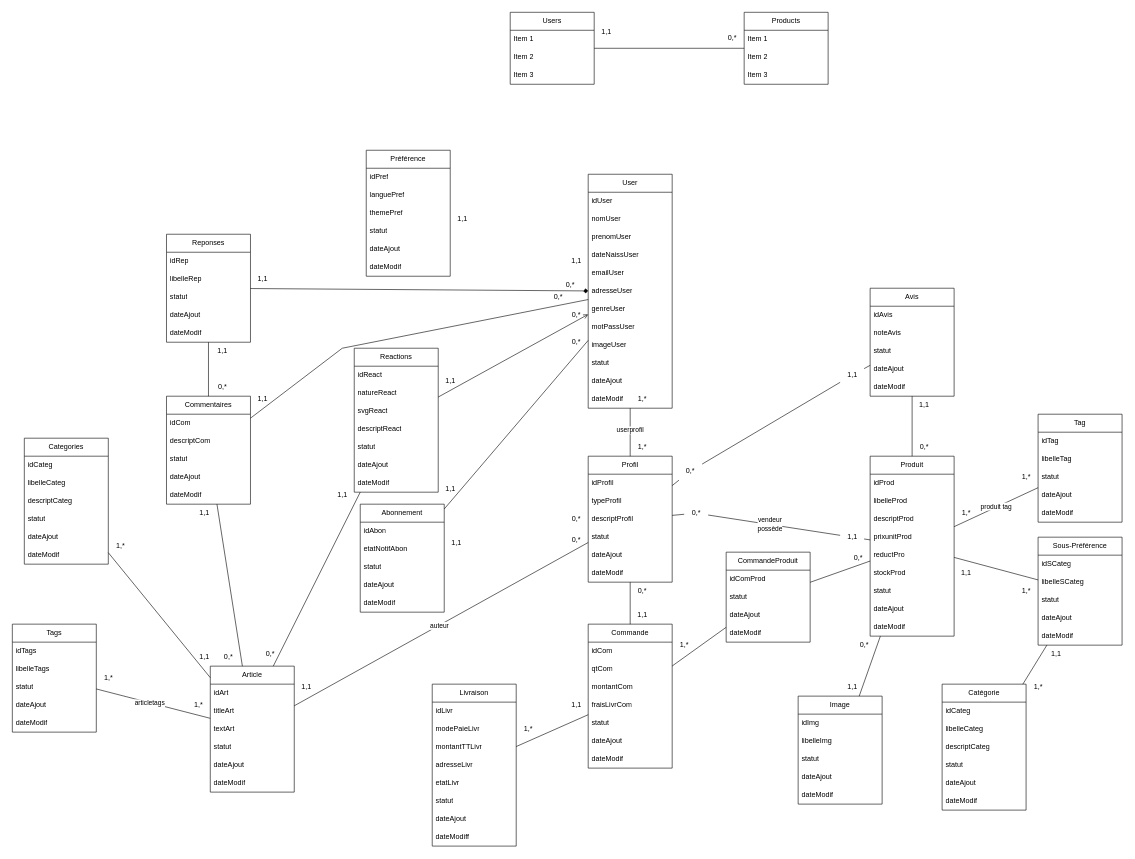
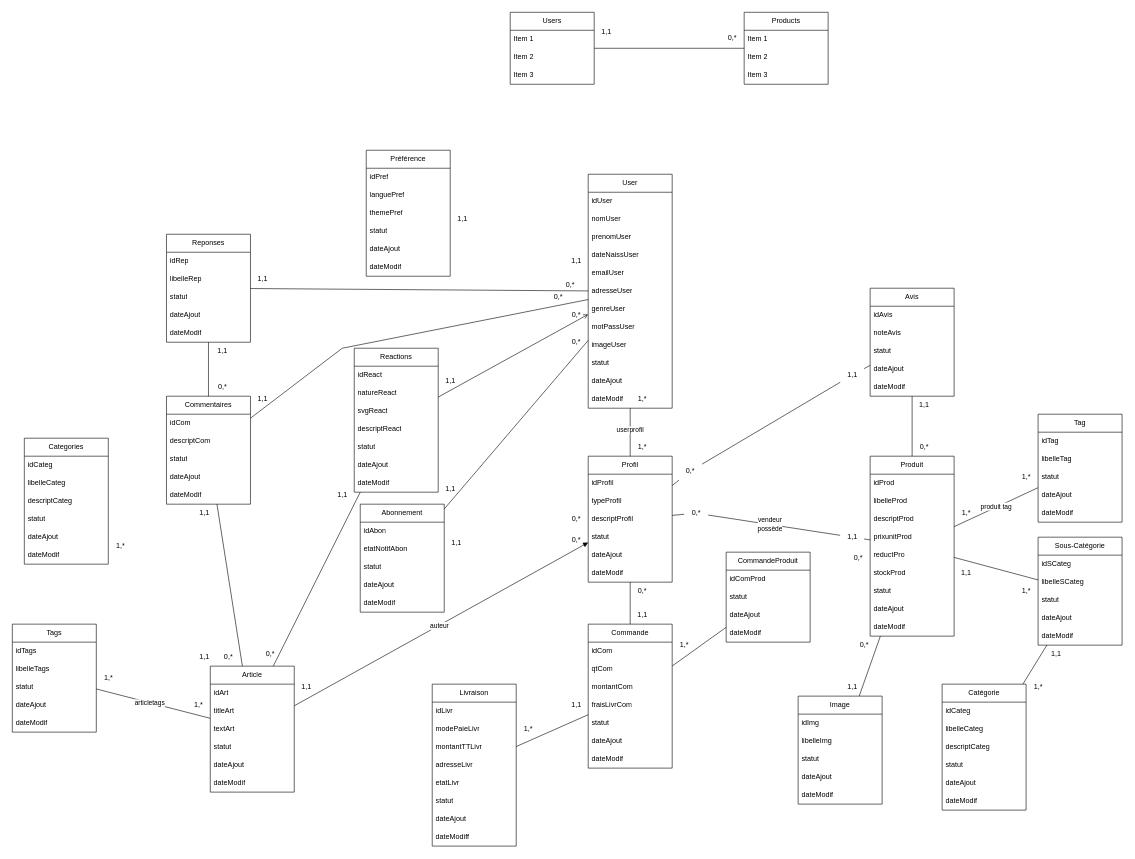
(583, 291) -> (584, 291)
(584, 545) -> (583, 545)
(1080, 546) -> (1080, 546)
(840, 572) -> none
(160, 616) -> none
